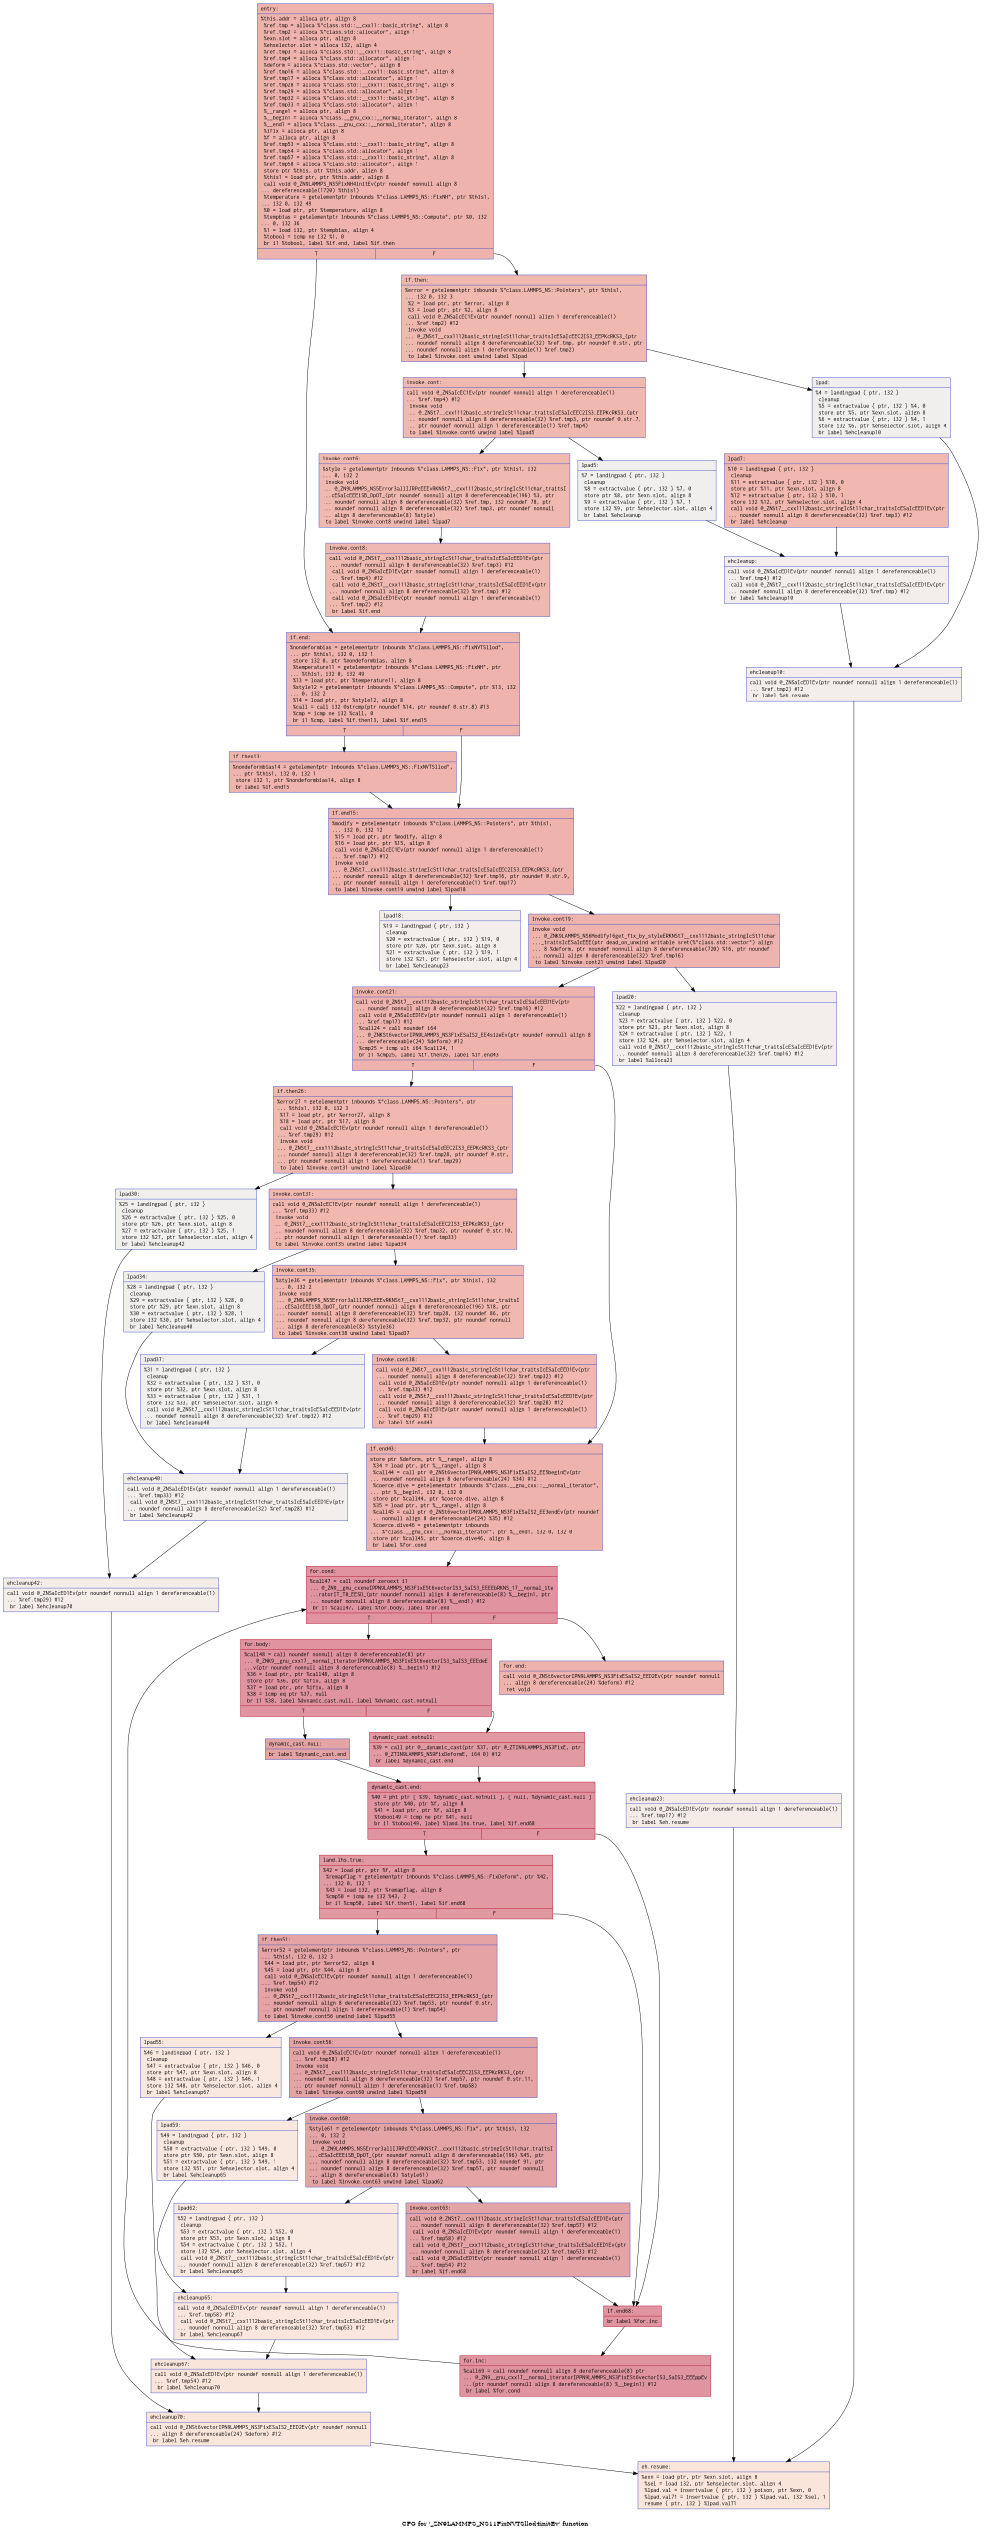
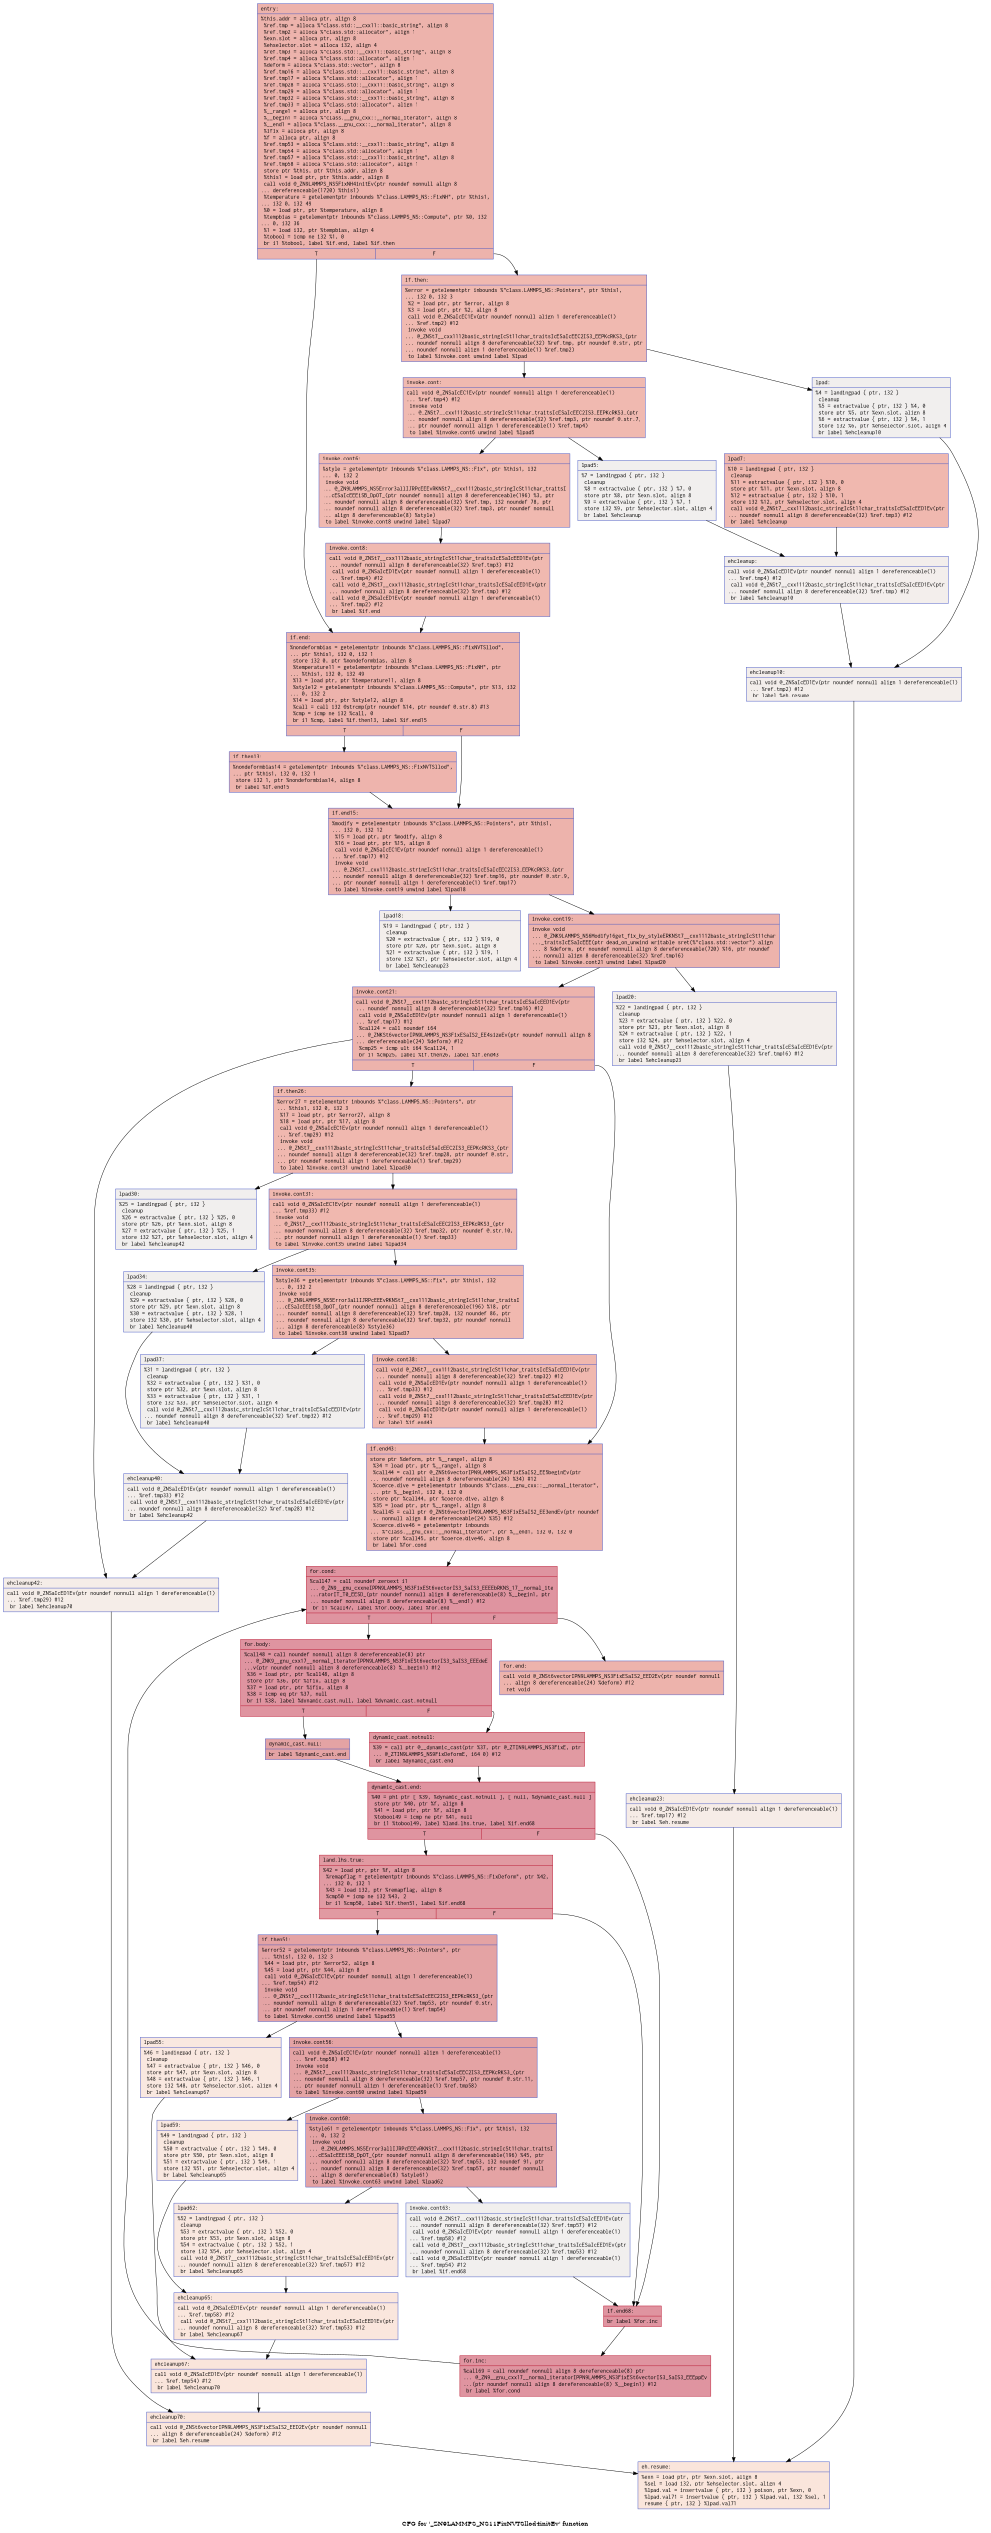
(644, 1060) -> (649, 1060)
(102, 1408) -> (94, 1226)
(518, 2240) -> (518, 2240)
